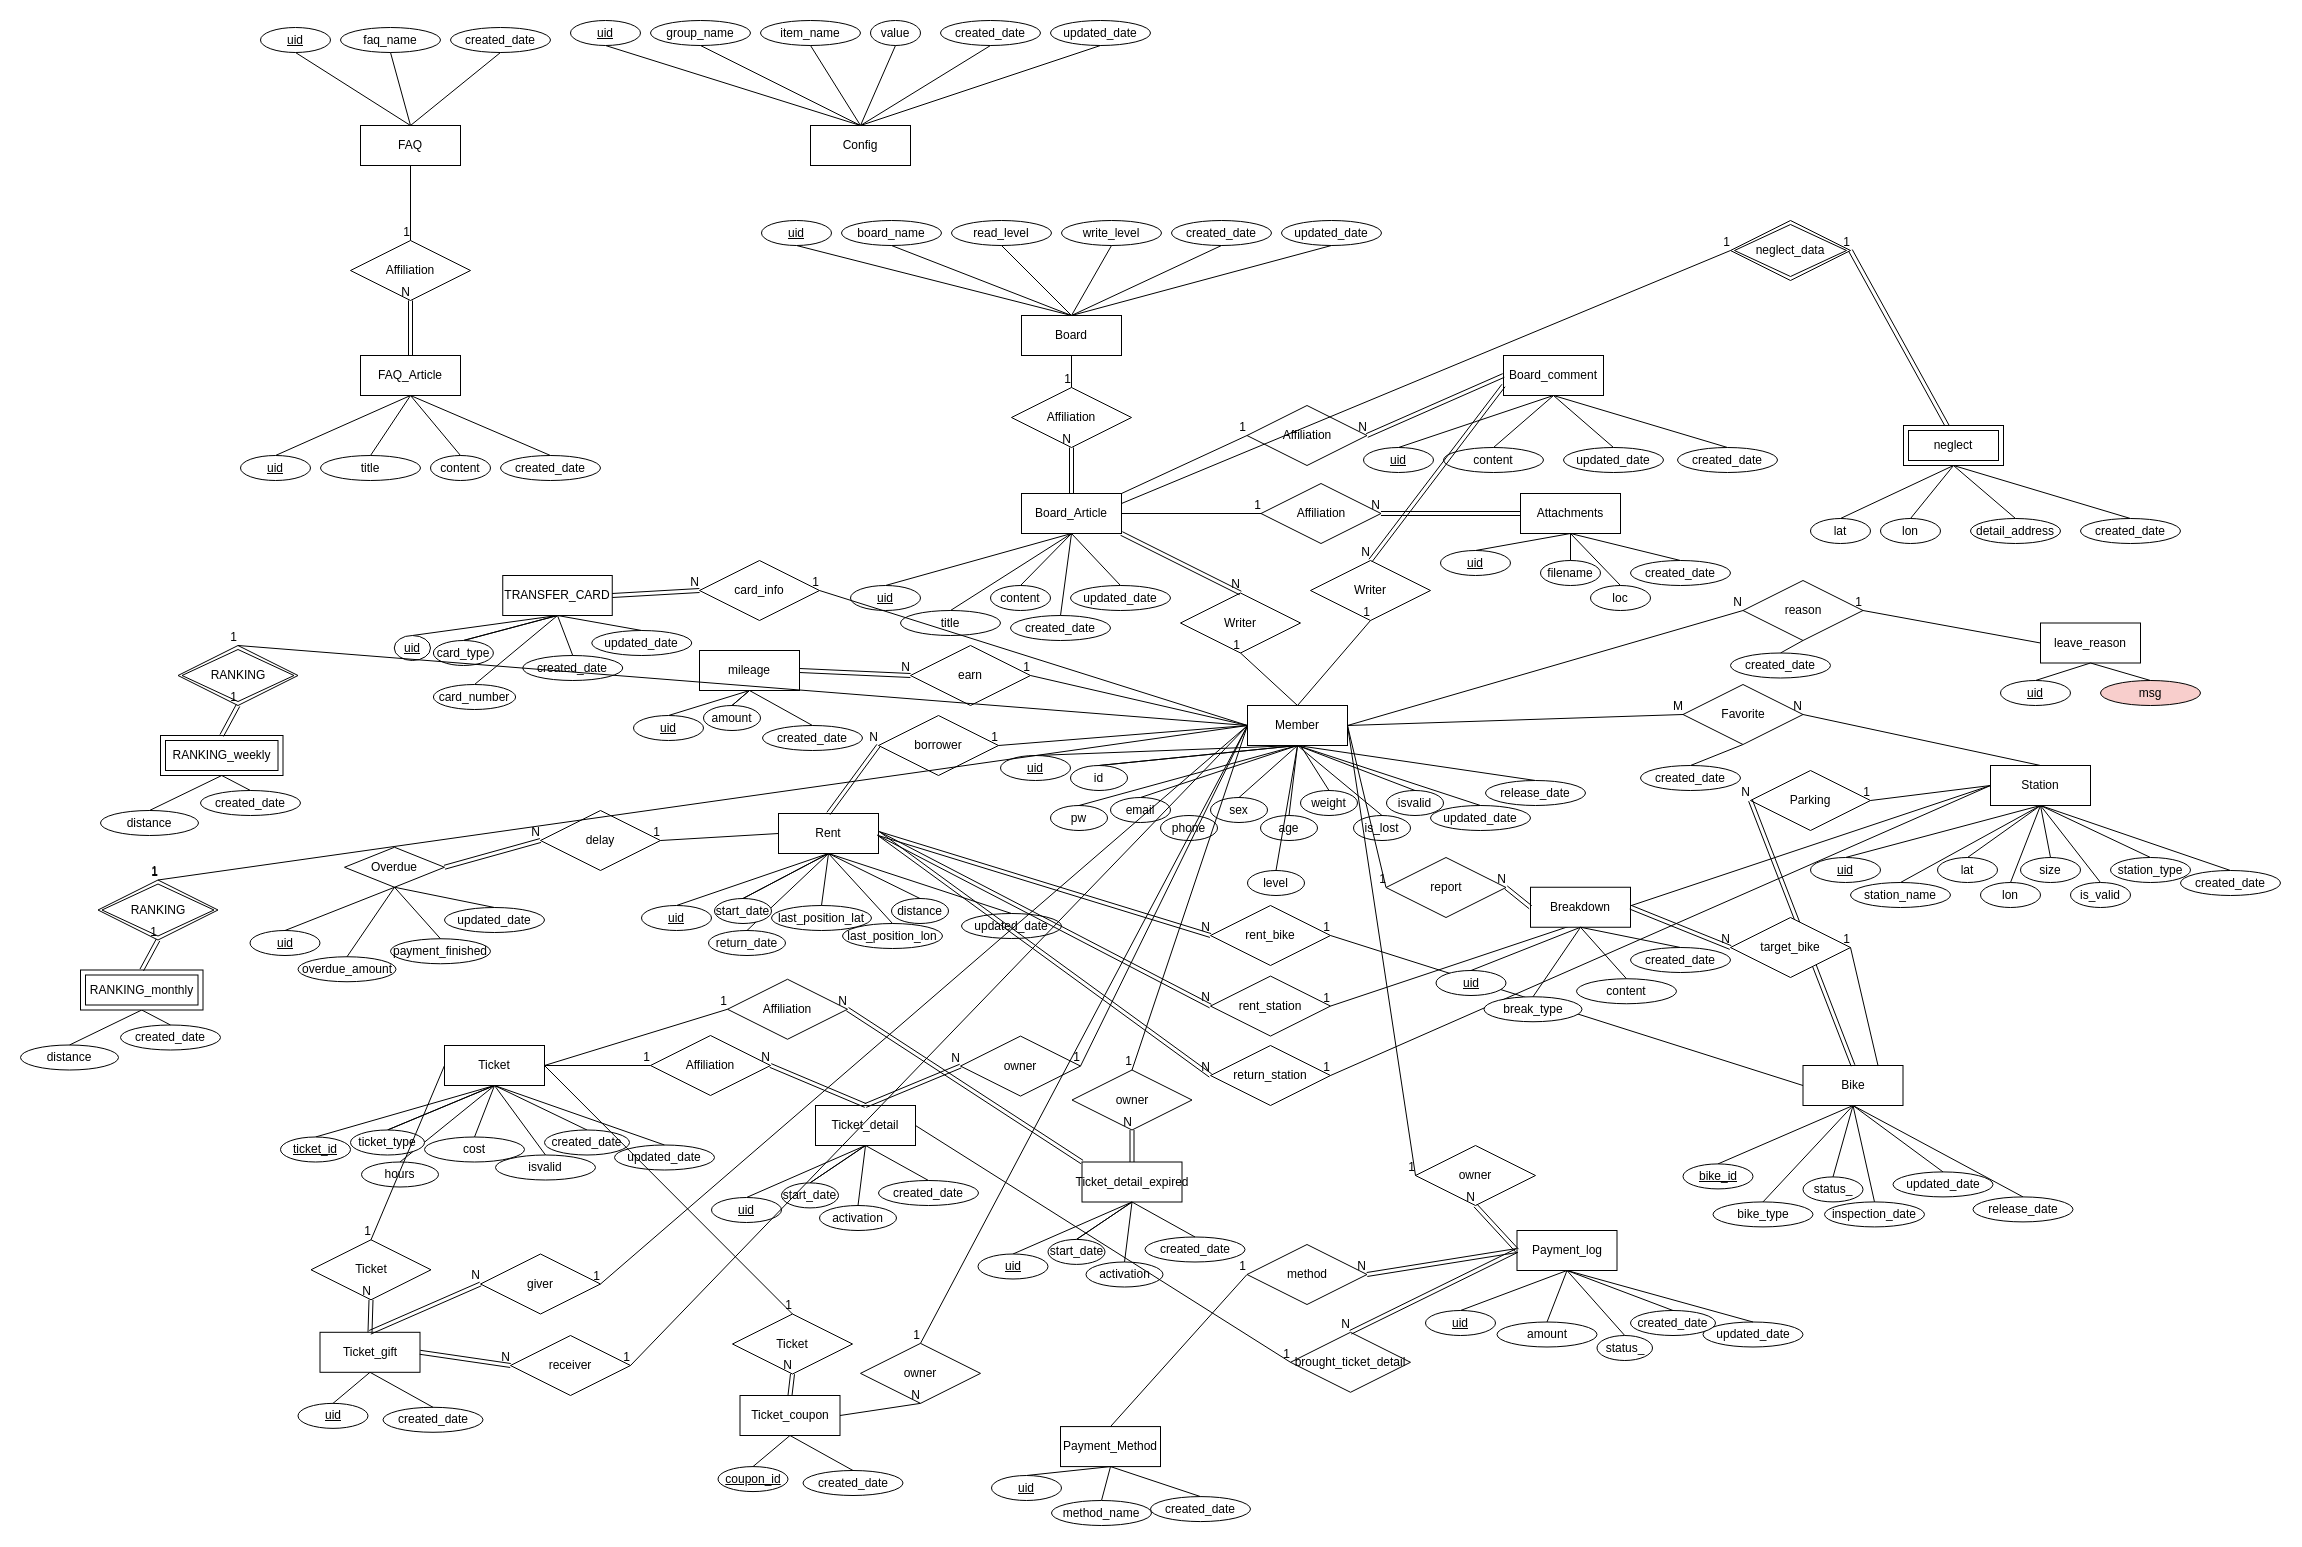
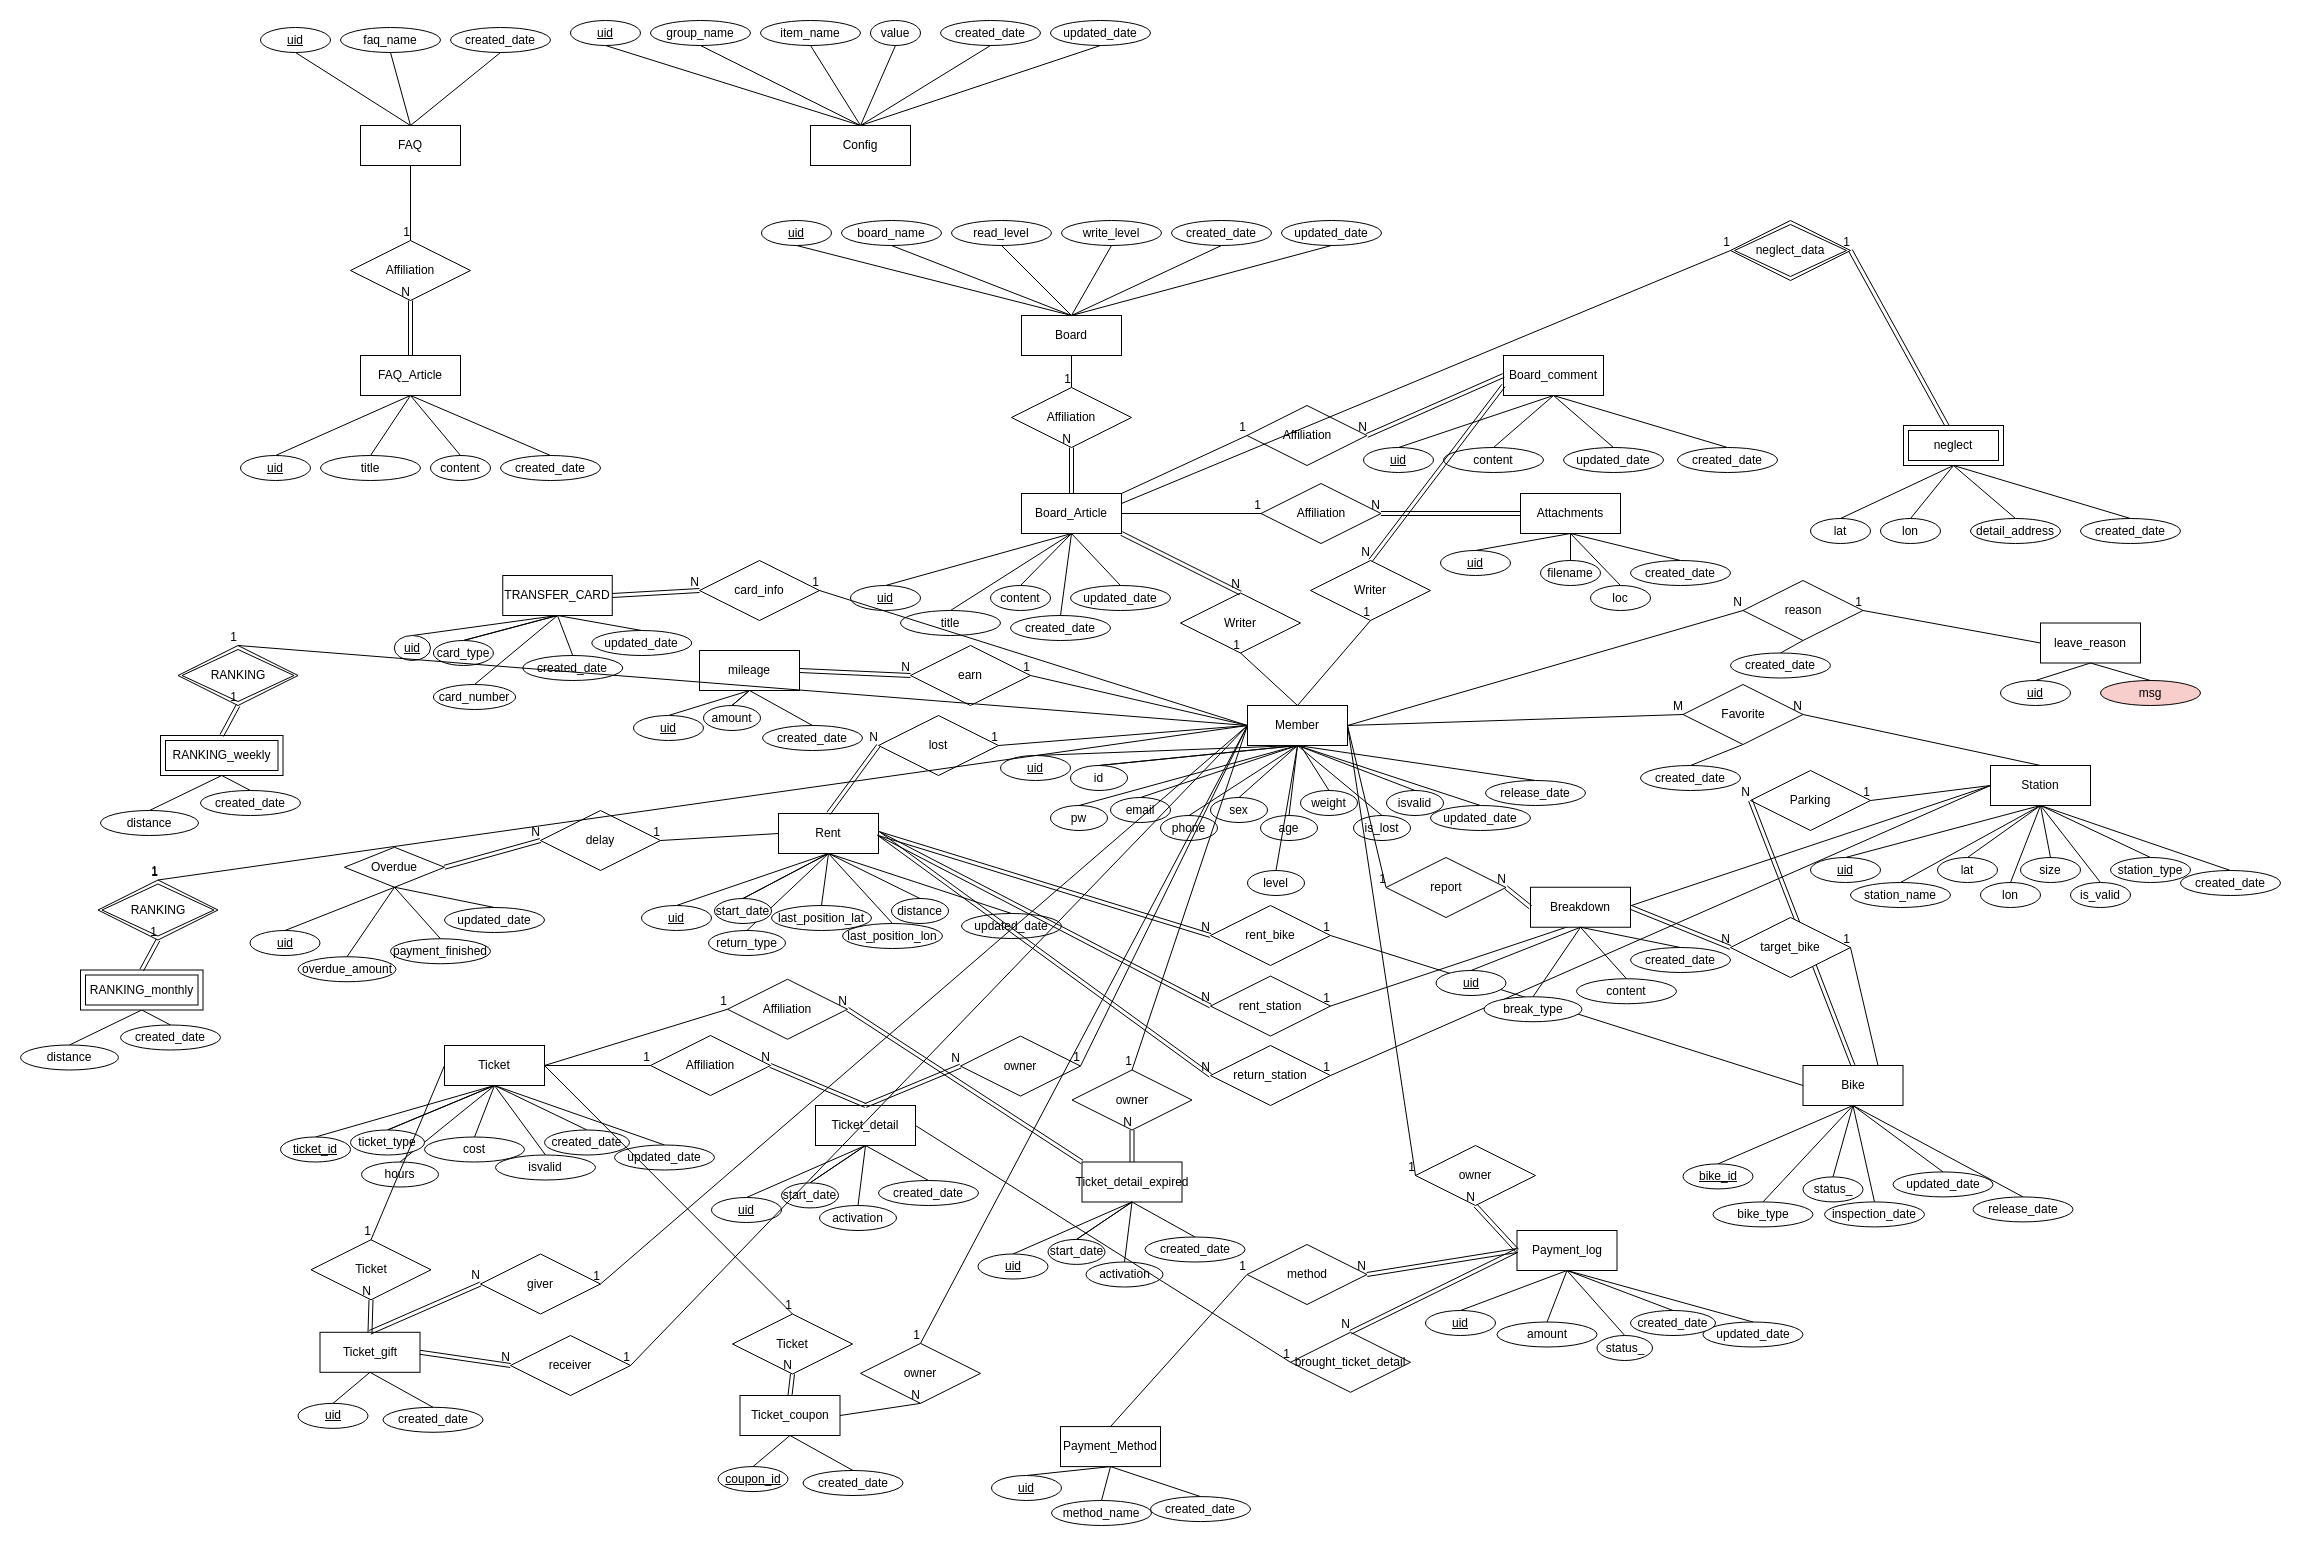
(939, 746) -> (939, 746)
none -> (1248, 778)
(747, 944) -> (747, 944)
